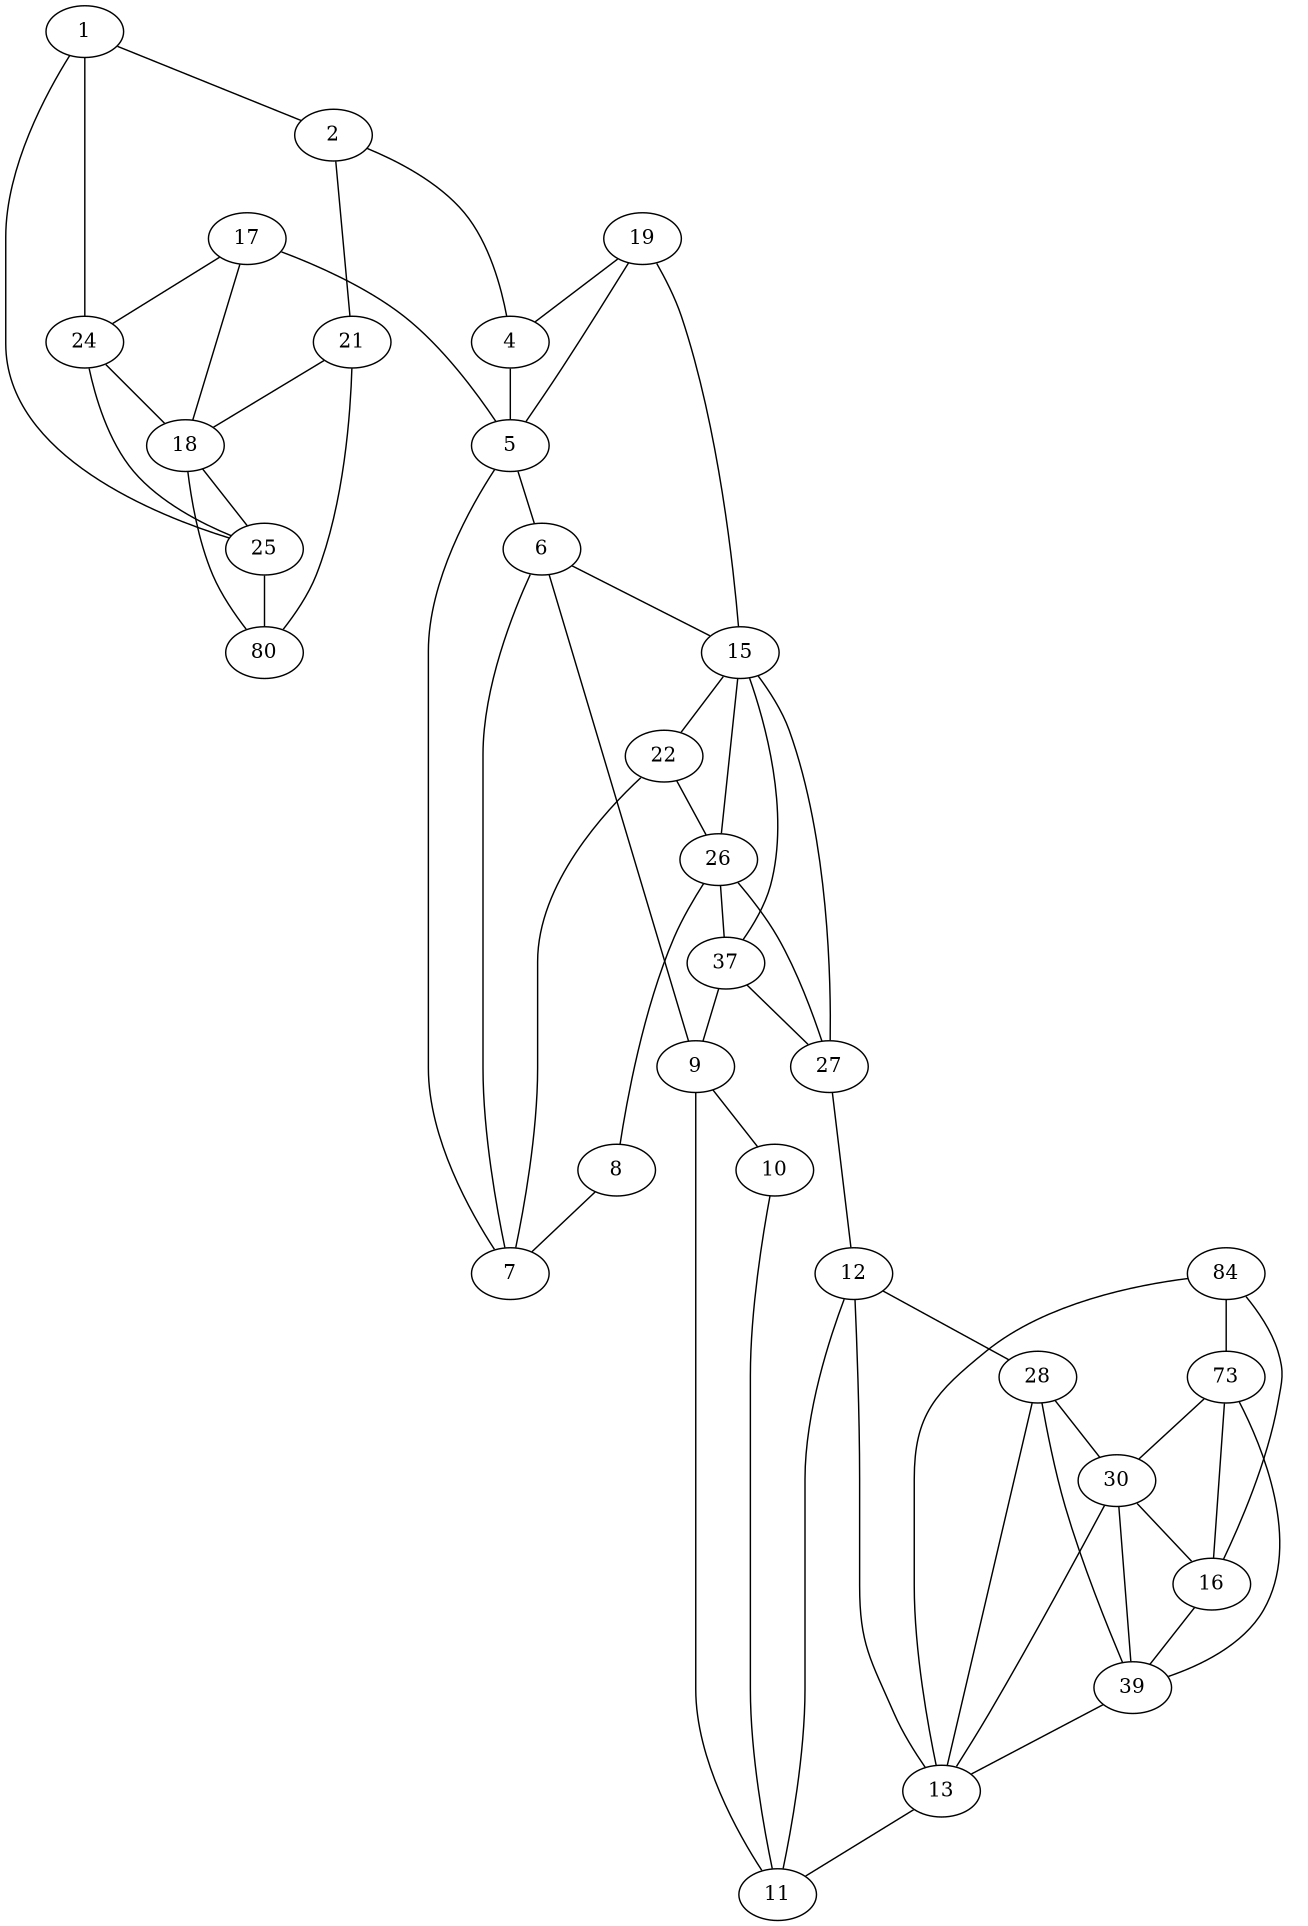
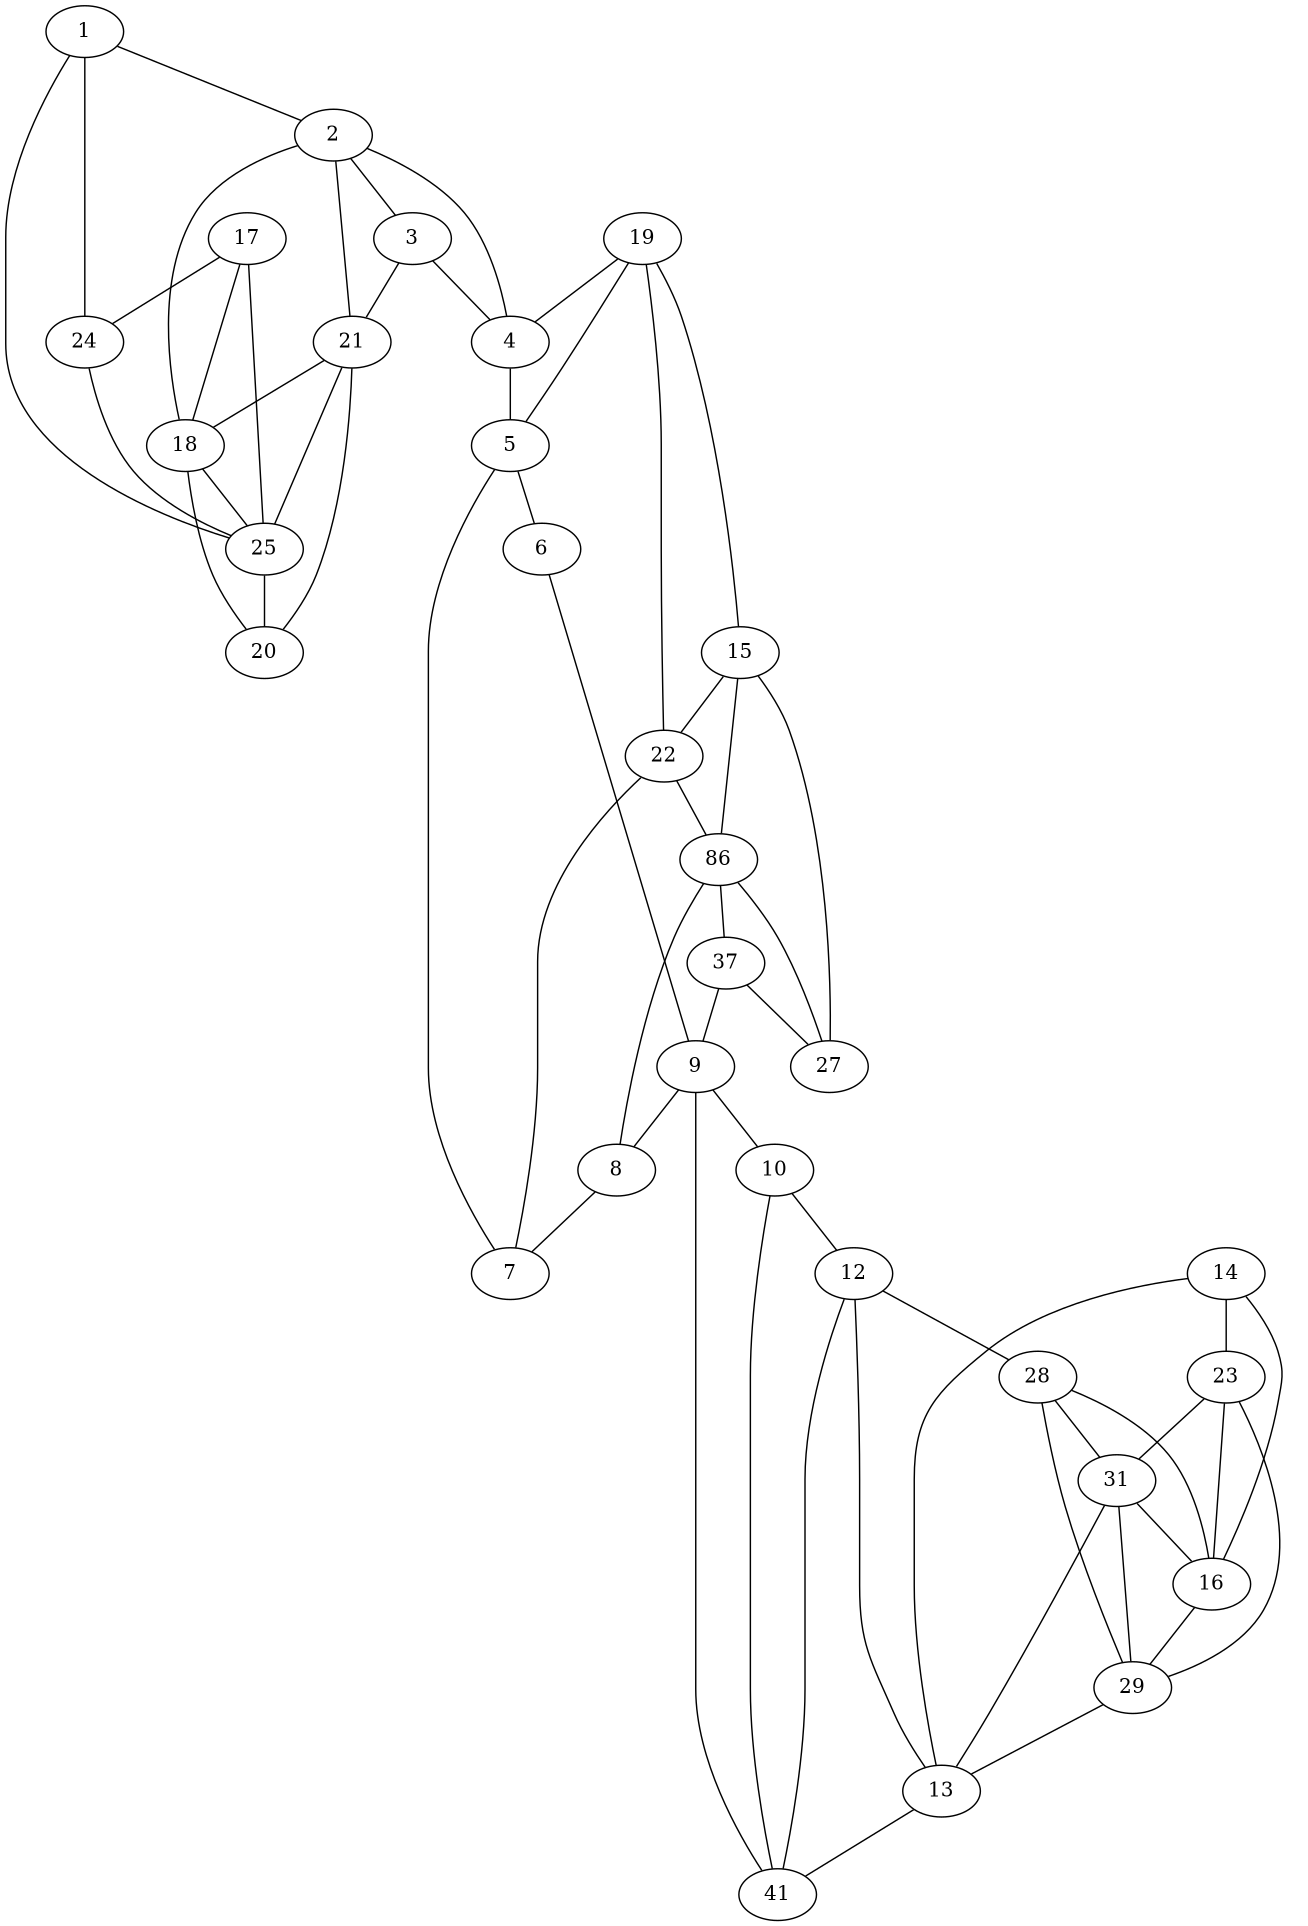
none -> (413, 239)
(404, 317) -> (256, 387)
(135, 394) -> (178, 253)
none -> (308, 446)
none -> (661, 497)
(641, 601) -> none
(264, 653) -> (264, 653)
(777, 811) -> none
(719, 860) -> (719, 860)
(483, 908) -> none
none -> (656, 1118)
(842, 1170) -> (814, 1222)
(1226, 1274) -> (1226, 1274)
(1226, 1377) -> (1226, 1377)
(1117, 1481) -> (1117, 1481)
(990, 1584) -> (1167, 1453)
(1133, 1688) -> (1133, 1688)
(778, 1895) -> (778, 1895)
